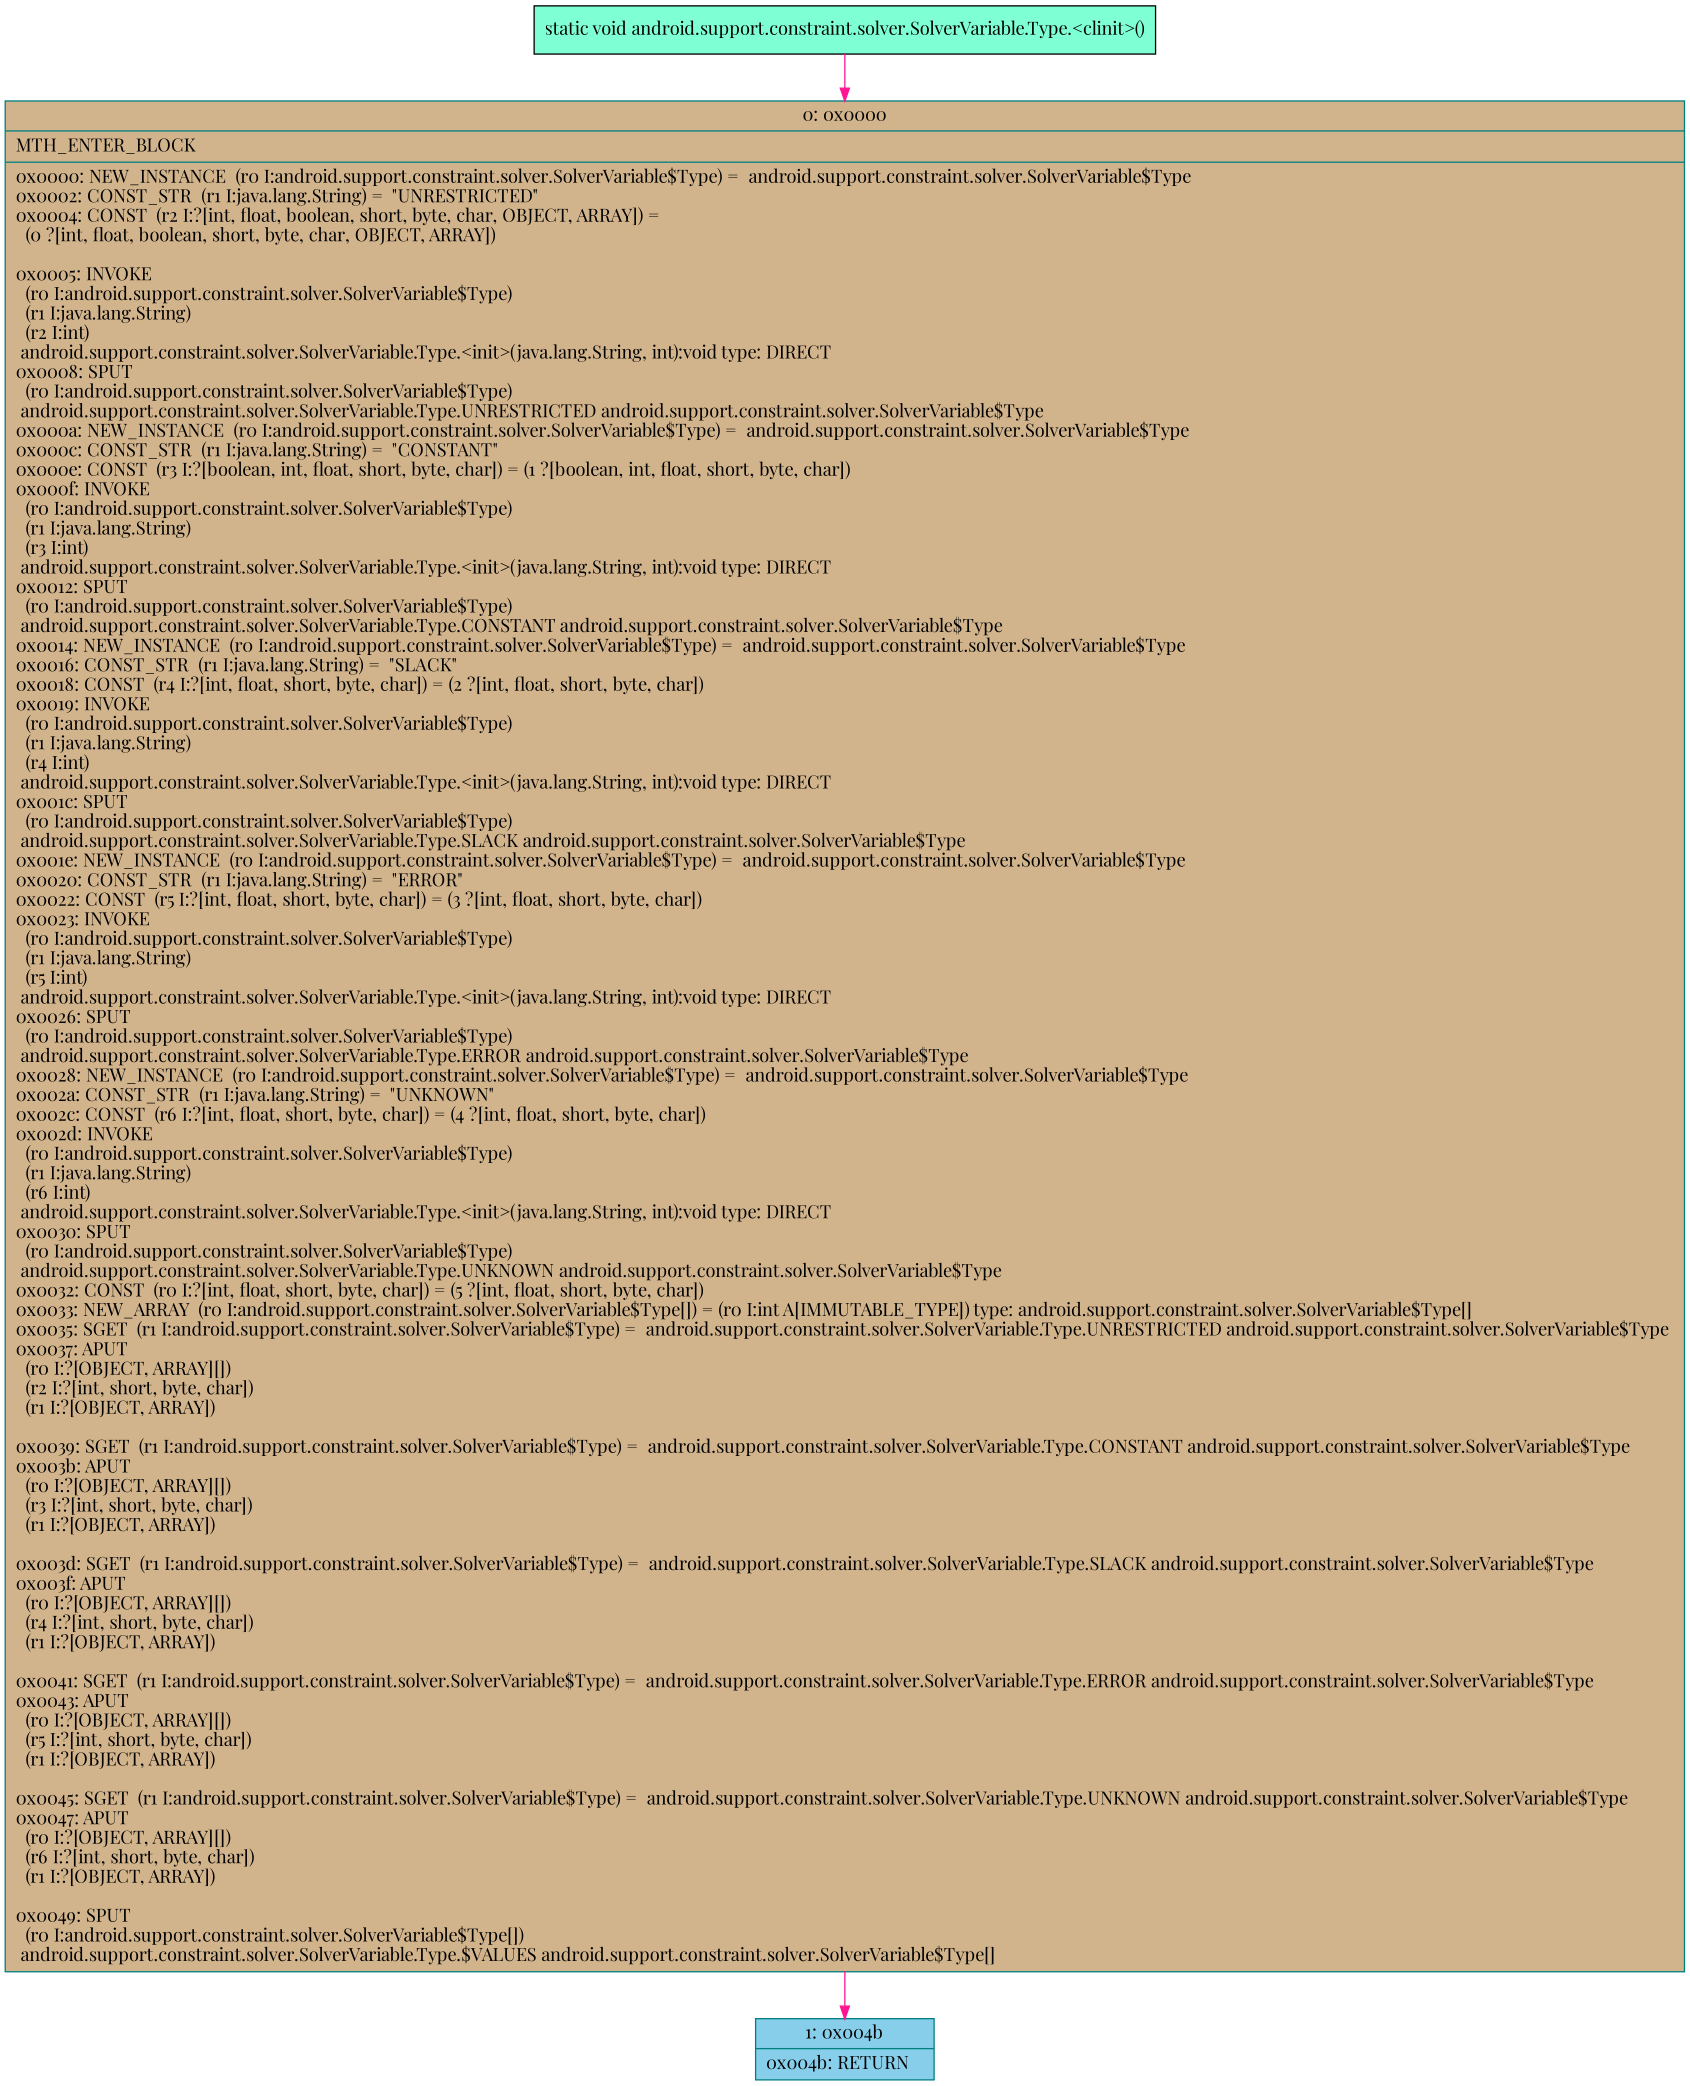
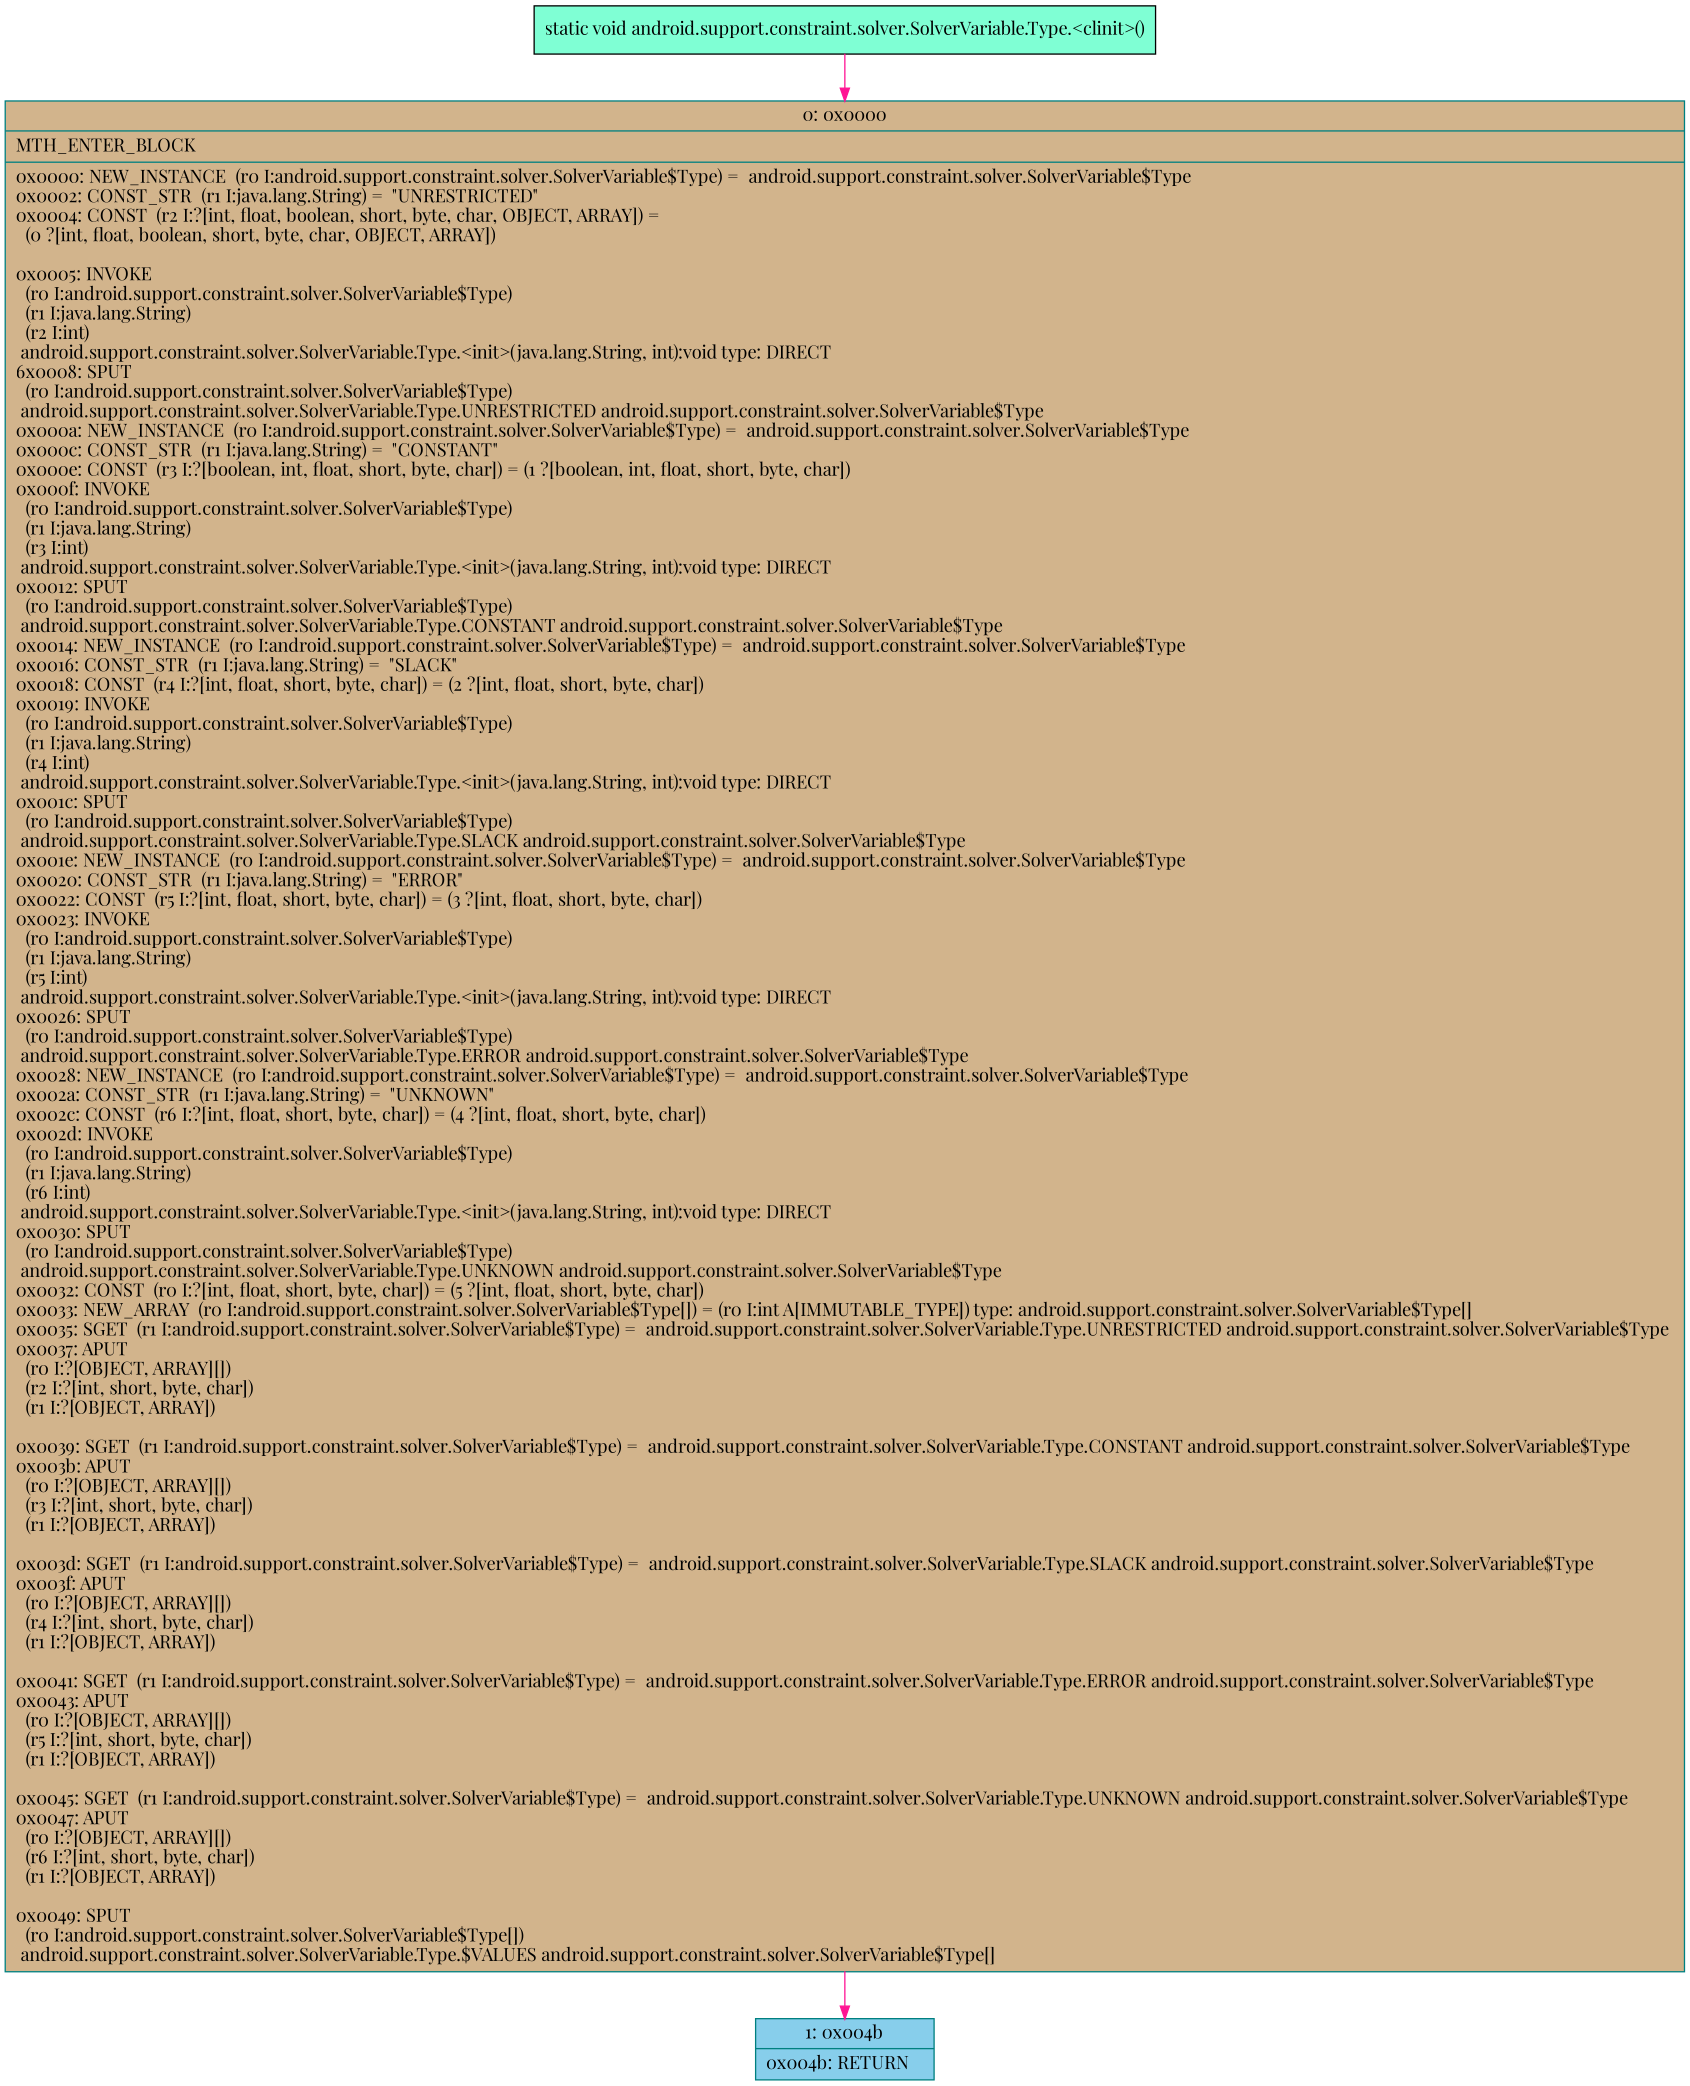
(79, 373) -> (79, 373)
